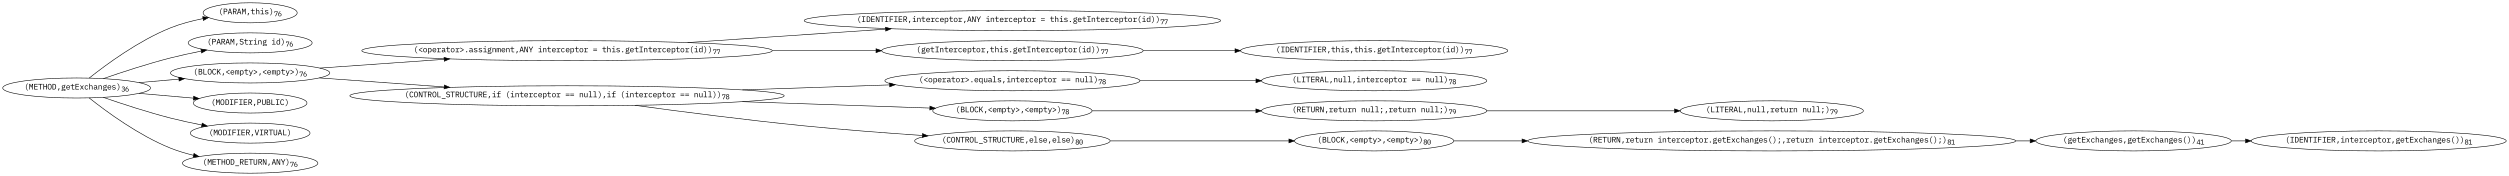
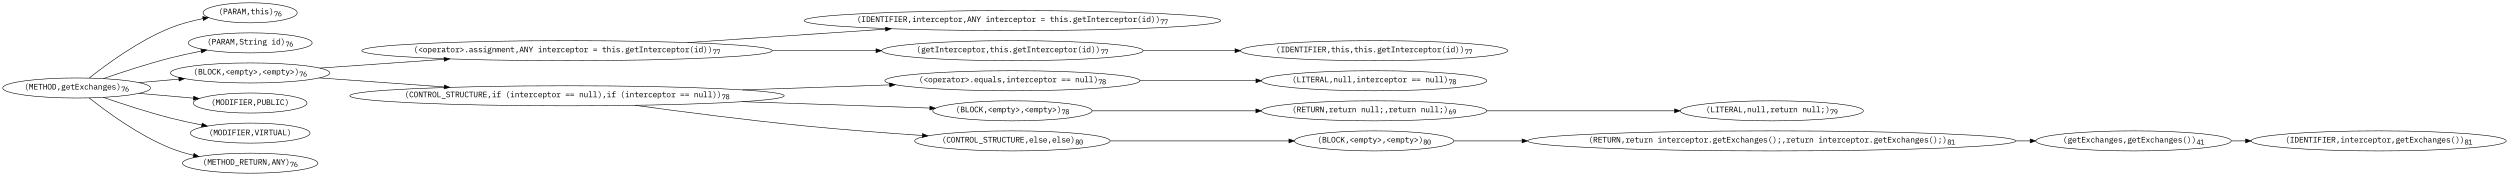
(125, 87) -> (125, 87)
(1452, 110) -> (1452, 110)
